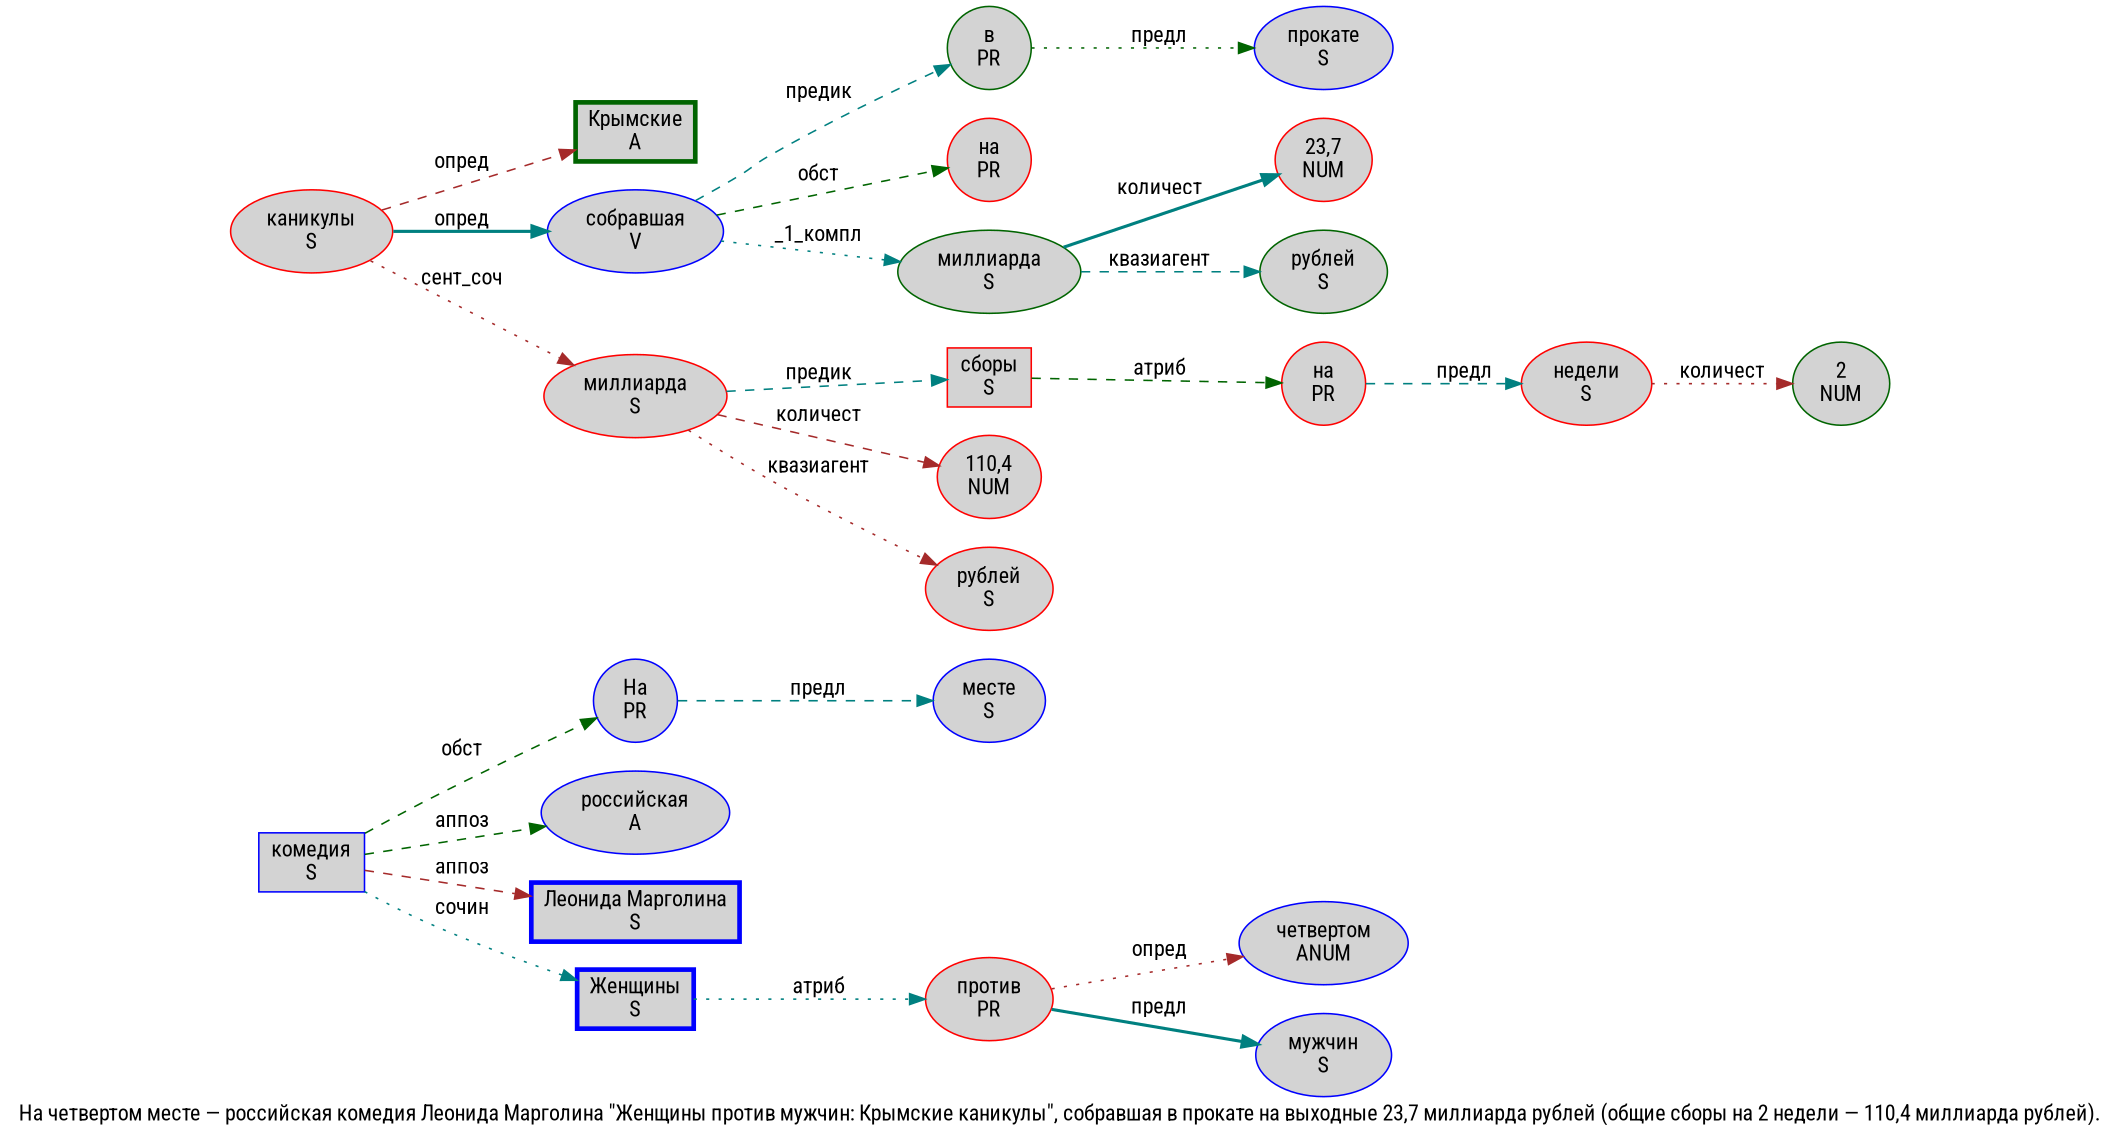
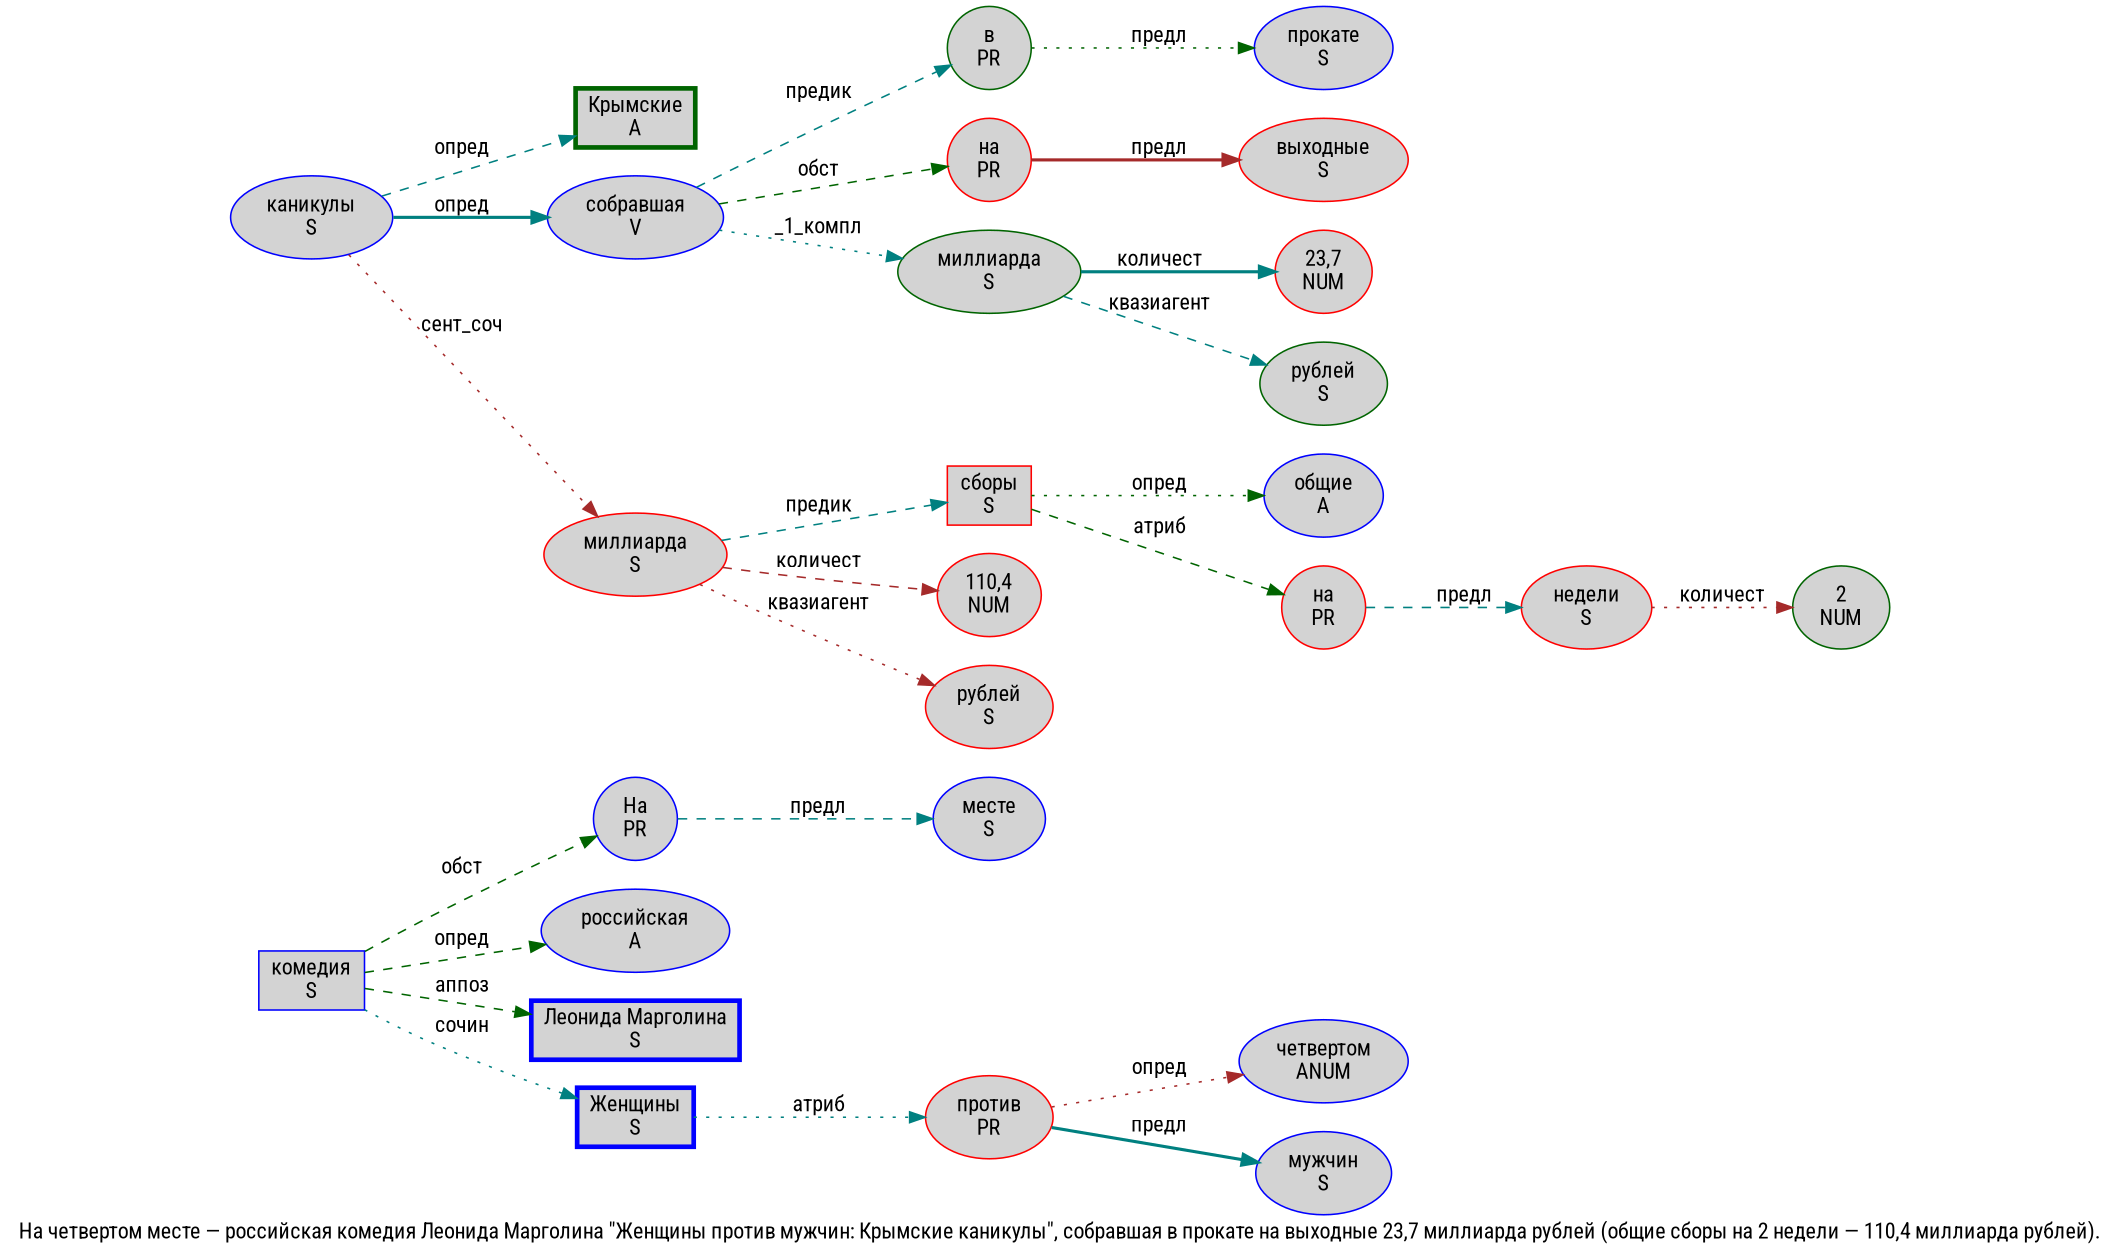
none -> (1324, 160)
(471, 182) -> (471, 168)
(312, 231) -> (312, 217)
none -> (1324, 496)
(462, 821) -> (462, 939)
(440, 882) -> (440, 1000)
